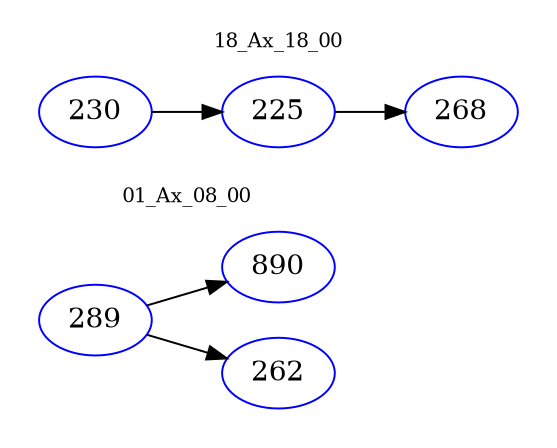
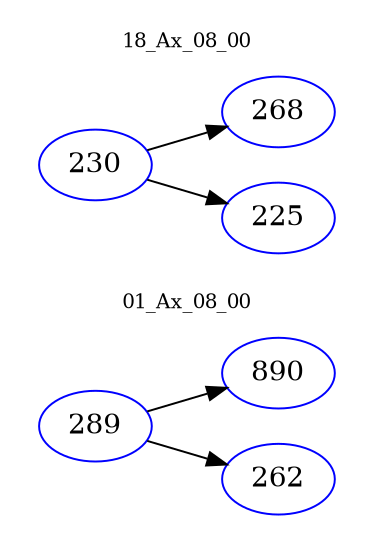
(278, 42) -> (187, 42)
(360, 112) -> (177, 141)
